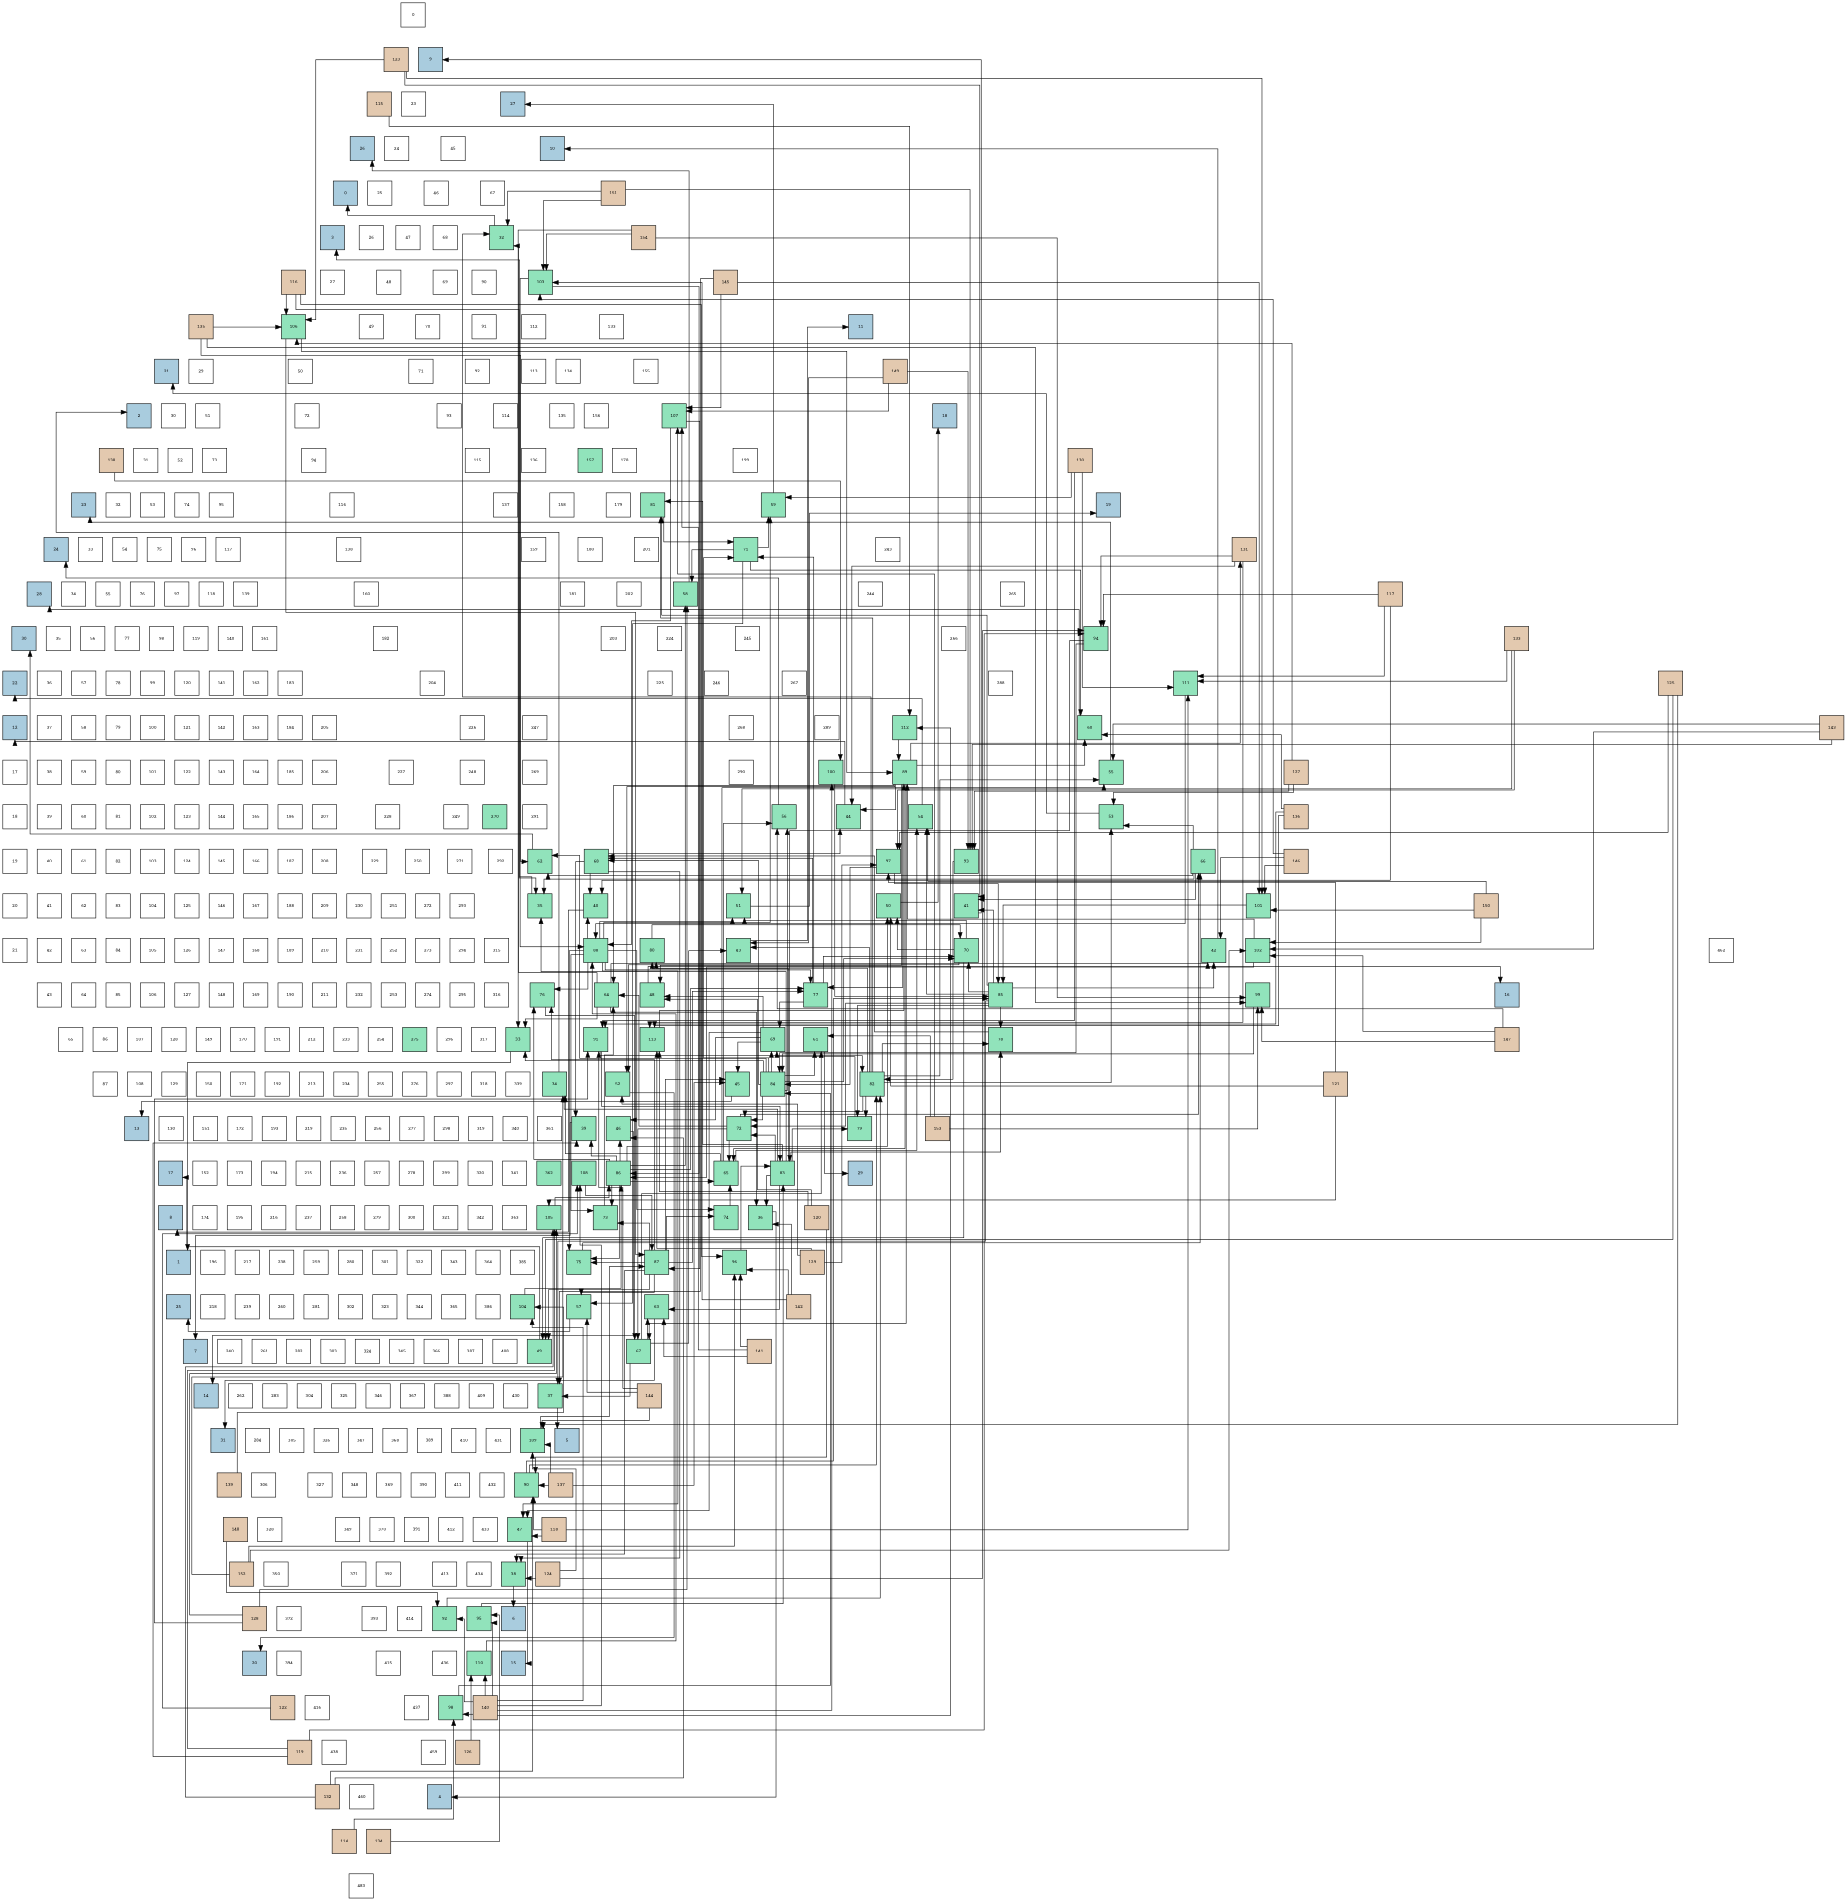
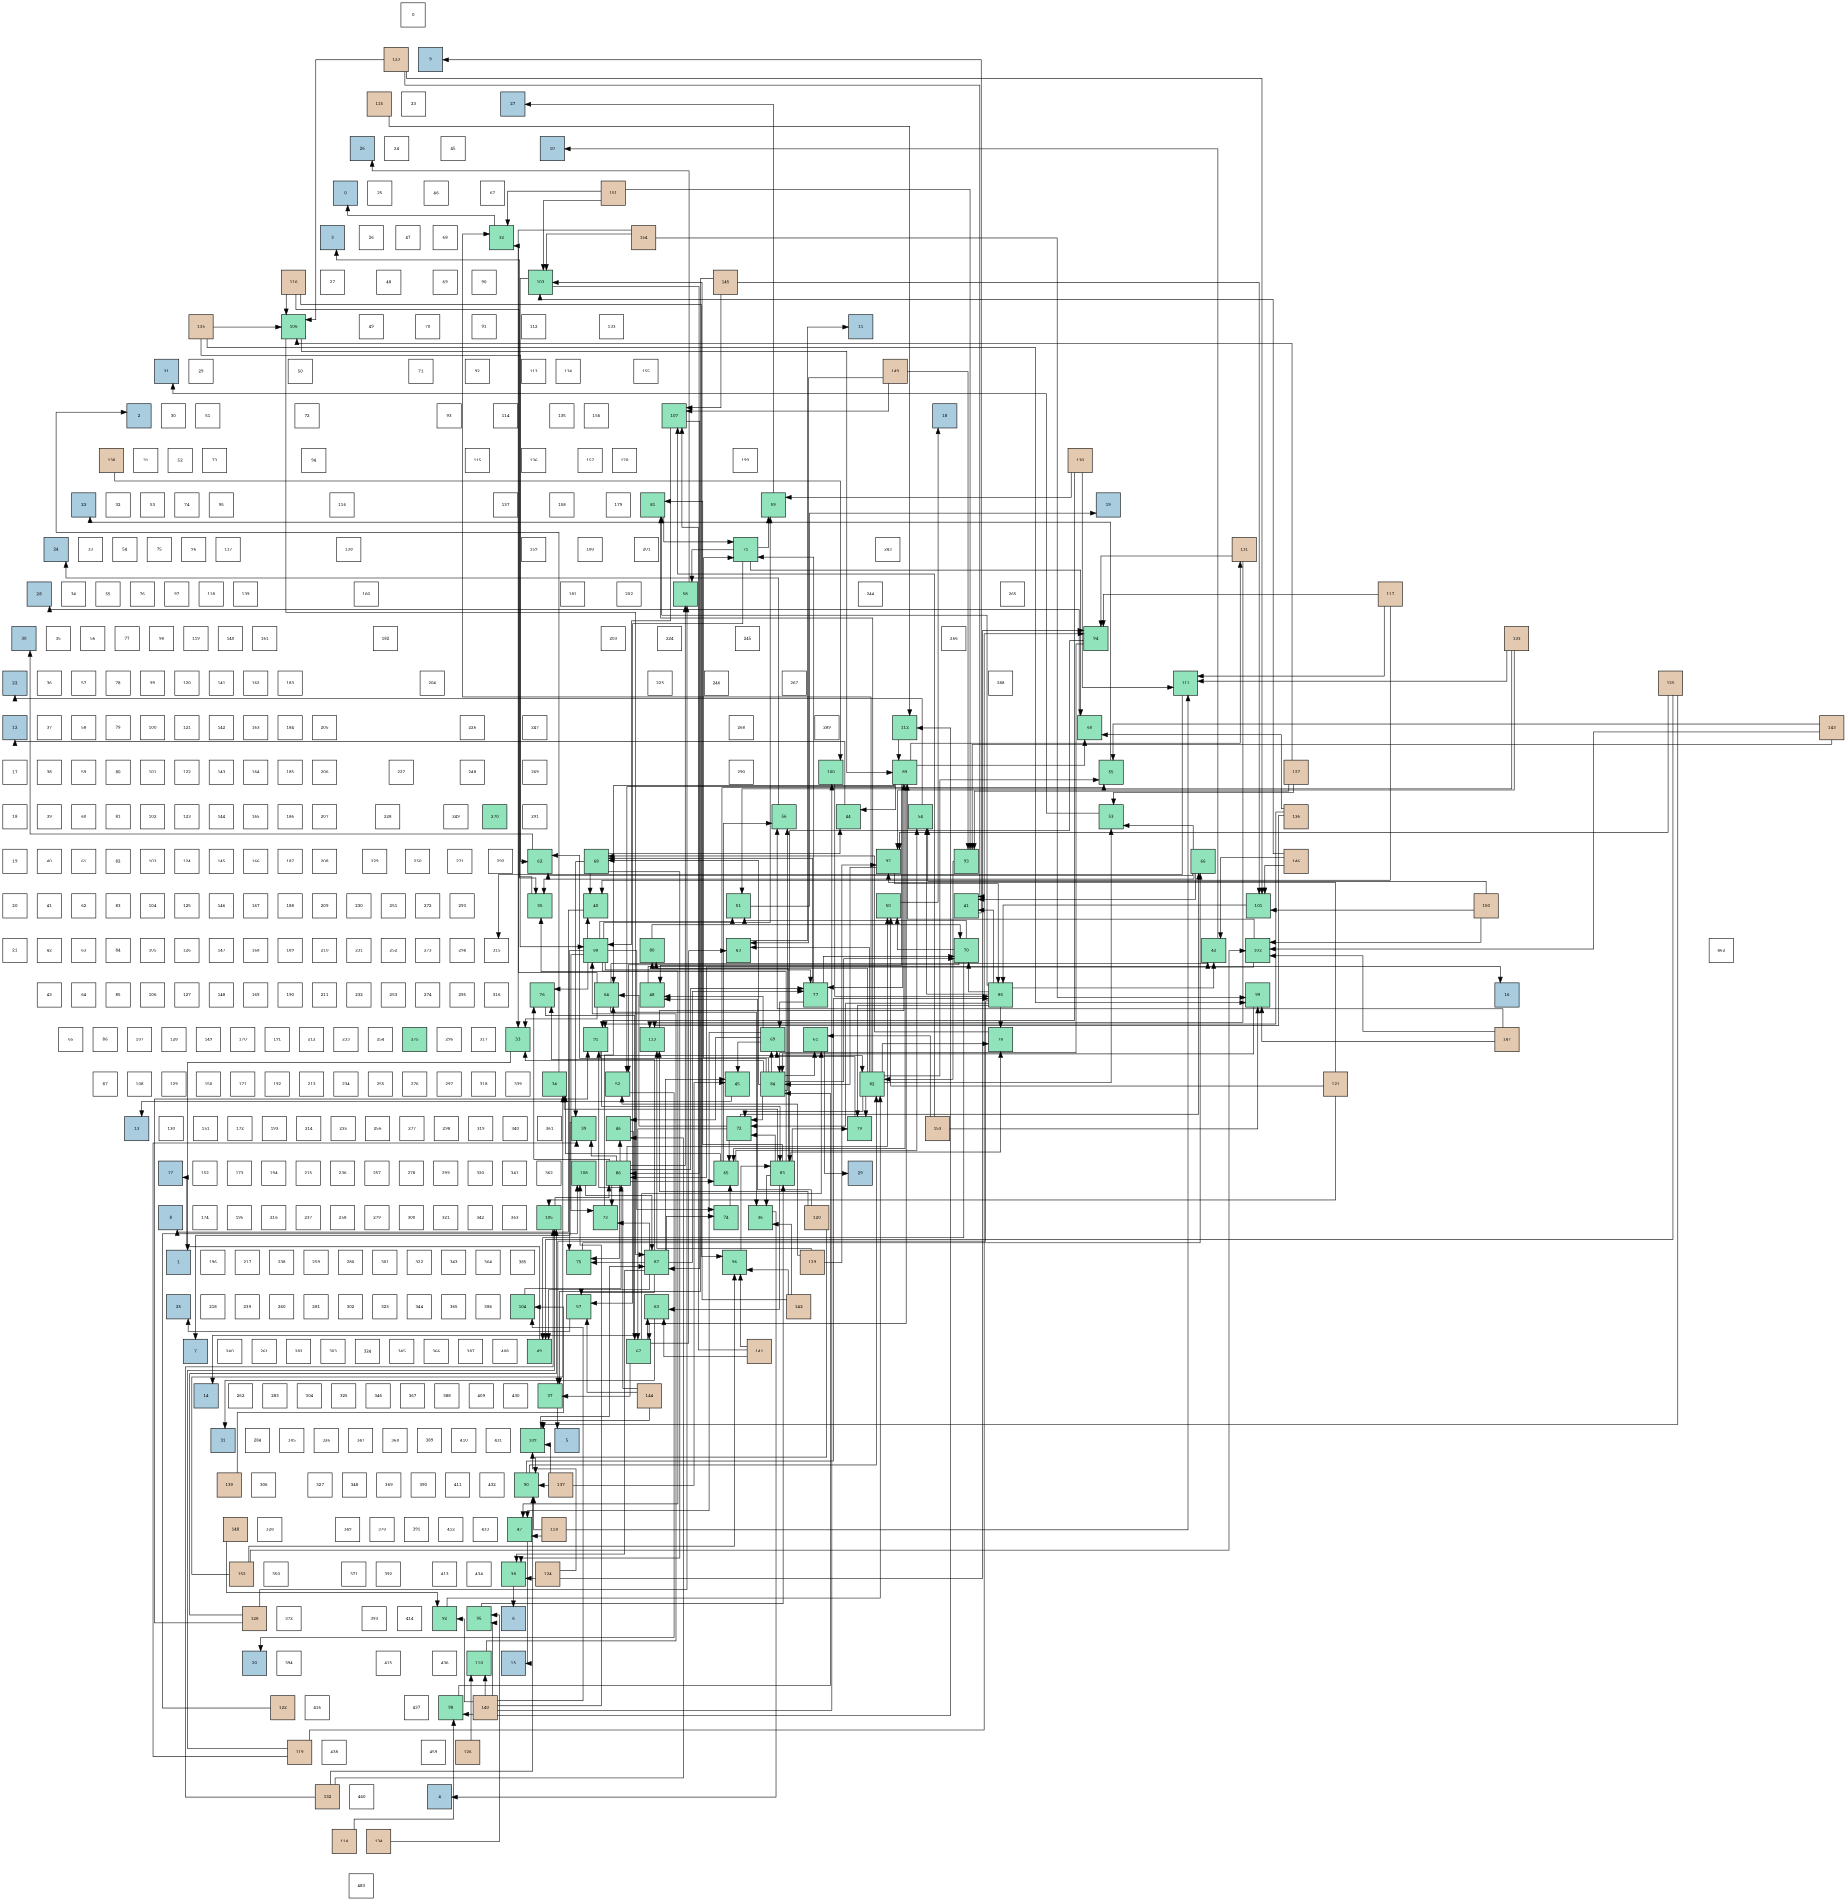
(590, 460) -> (590, 460)
(929, 566) -> none
(1021, 924) -> (901, 875)
(309, 1129) -> (309, 1129)
(549, 1173) -> (549, 1173)
